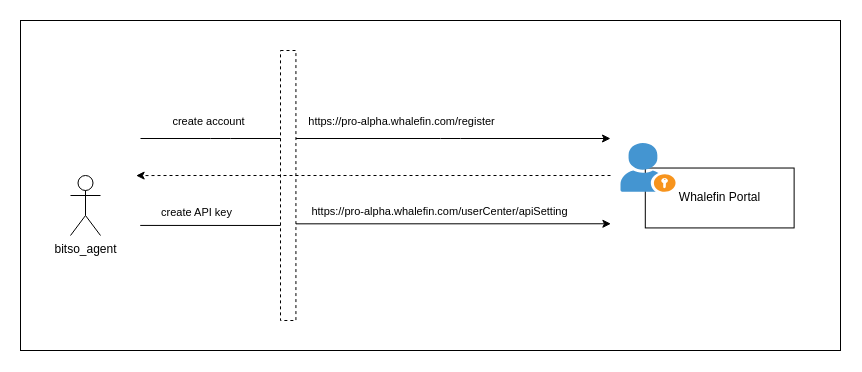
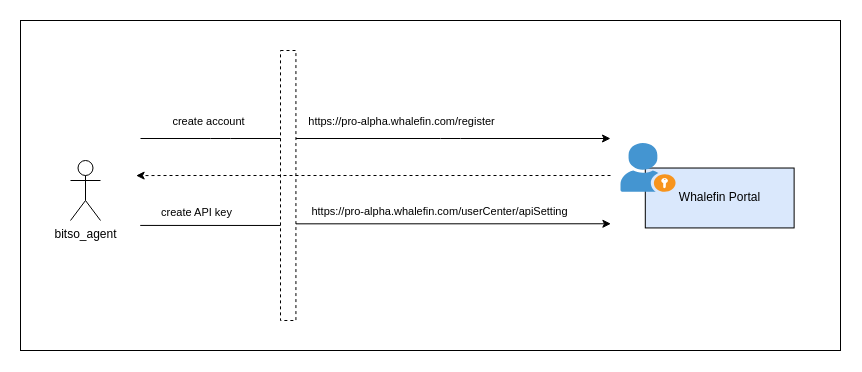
(720, 198) -> (720, 198)
(86, 206) -> (86, 191)
